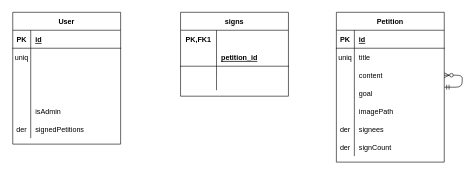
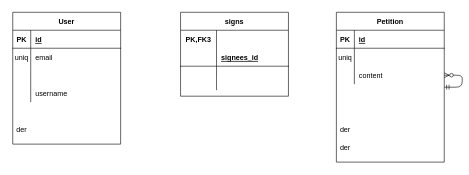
(198, 40) -> (198, 40)
none -> (75, 57)
(399, 57) -> none
(240, 58) -> (239, 58)
none -> (75, 93)
(399, 93) -> none
(75, 111) -> none
(399, 111) -> none
(75, 129) -> none
(399, 129) -> none
(399, 147) -> none
